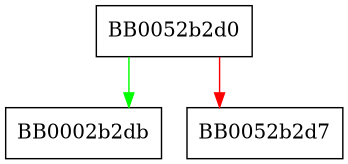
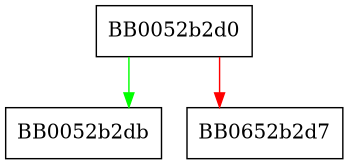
(84, 133) -> (84, 133)
(265, 133) -> (265, 133)
